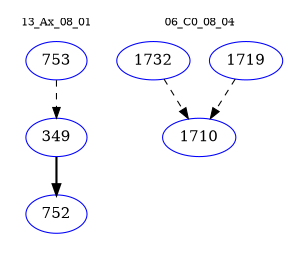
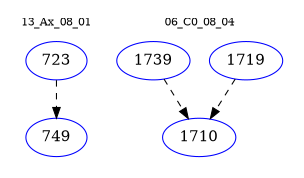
(56, 61) -> (56, 61)
(153, 61) -> (153, 61)
(56, 137) -> (56, 137)
(56, 214) -> none
